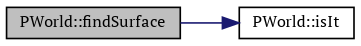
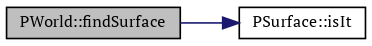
(297, 23) -> (302, 23)
